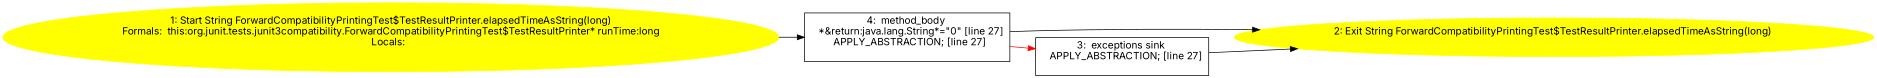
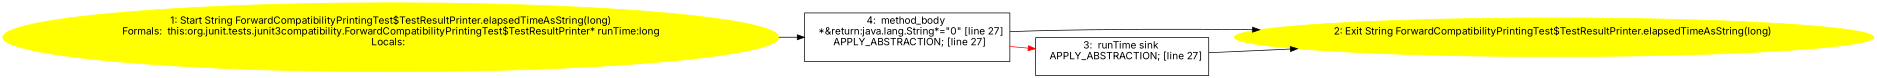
(1122, 57) -> (1122, 57)
